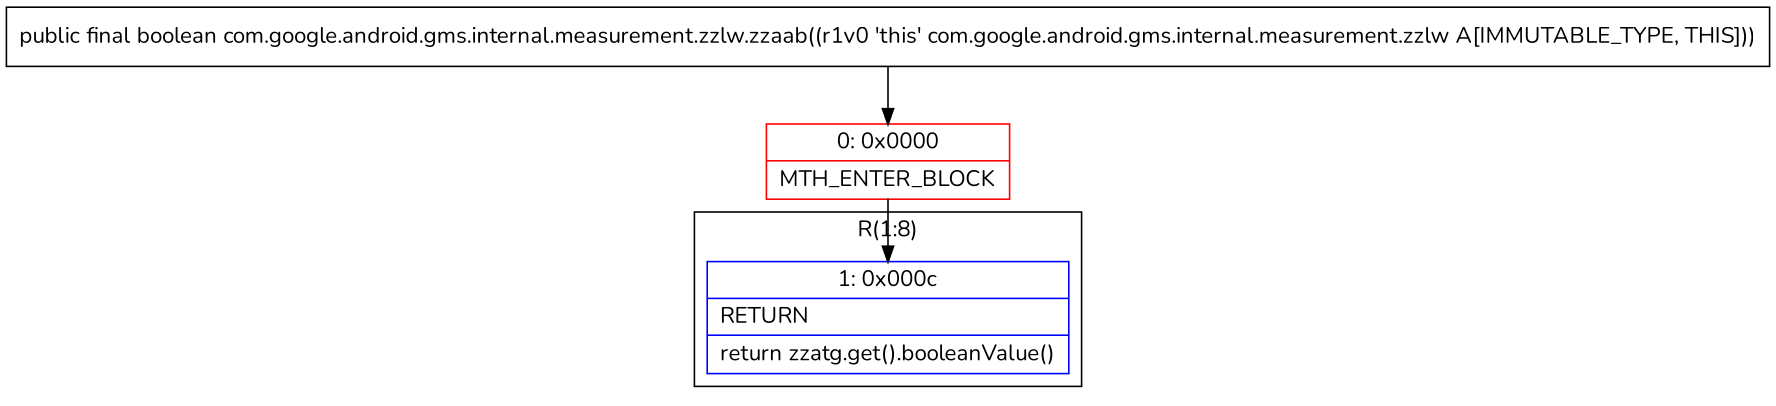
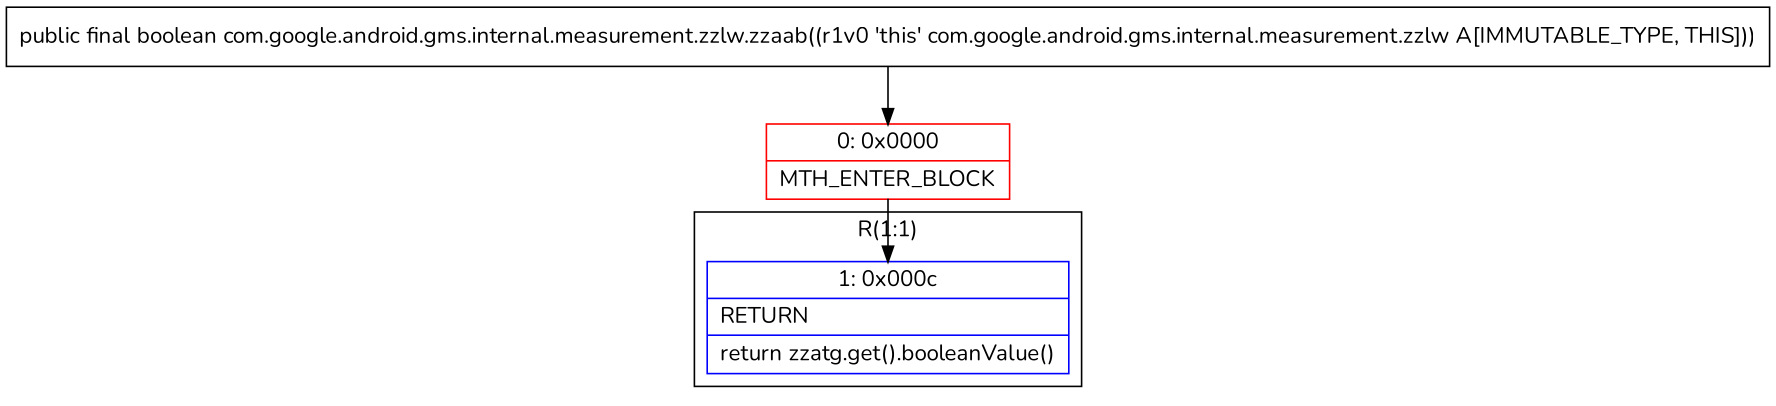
(888, 230) -> (888, 230)
